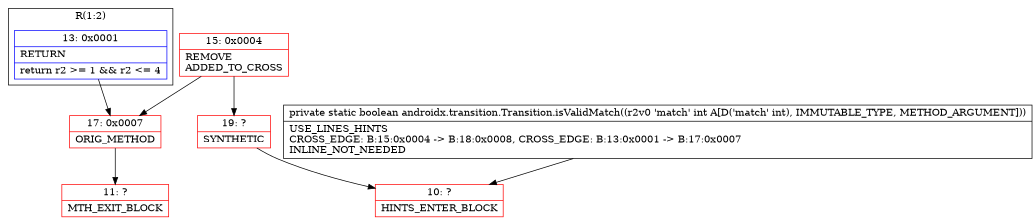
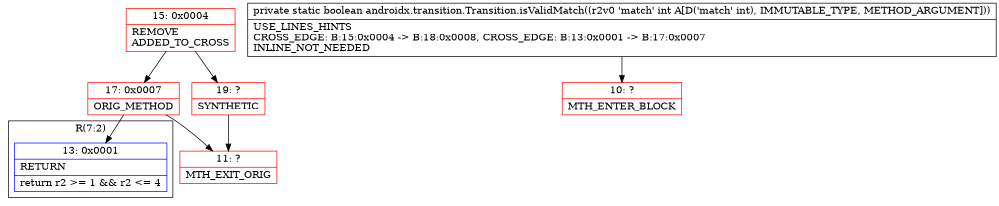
(91, 17) -> (91, 129)
(103, 94) -> (117, 126)
(311, 171) -> (228, 129)
(115, 208) -> (228, 175)
(439, 208) -> (622, 106)
